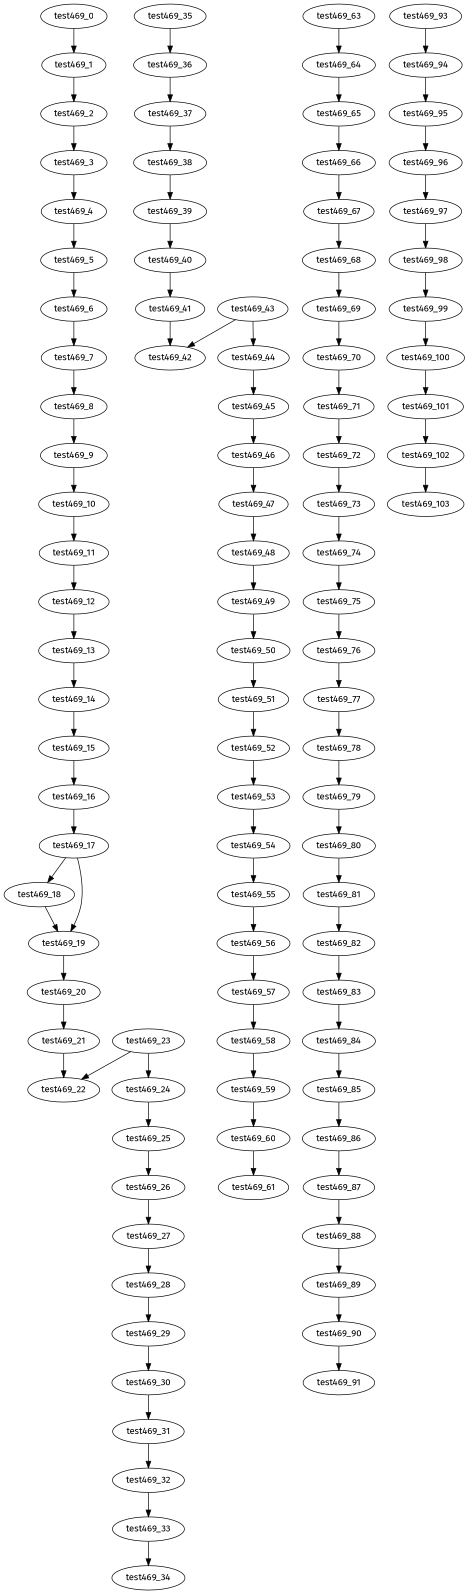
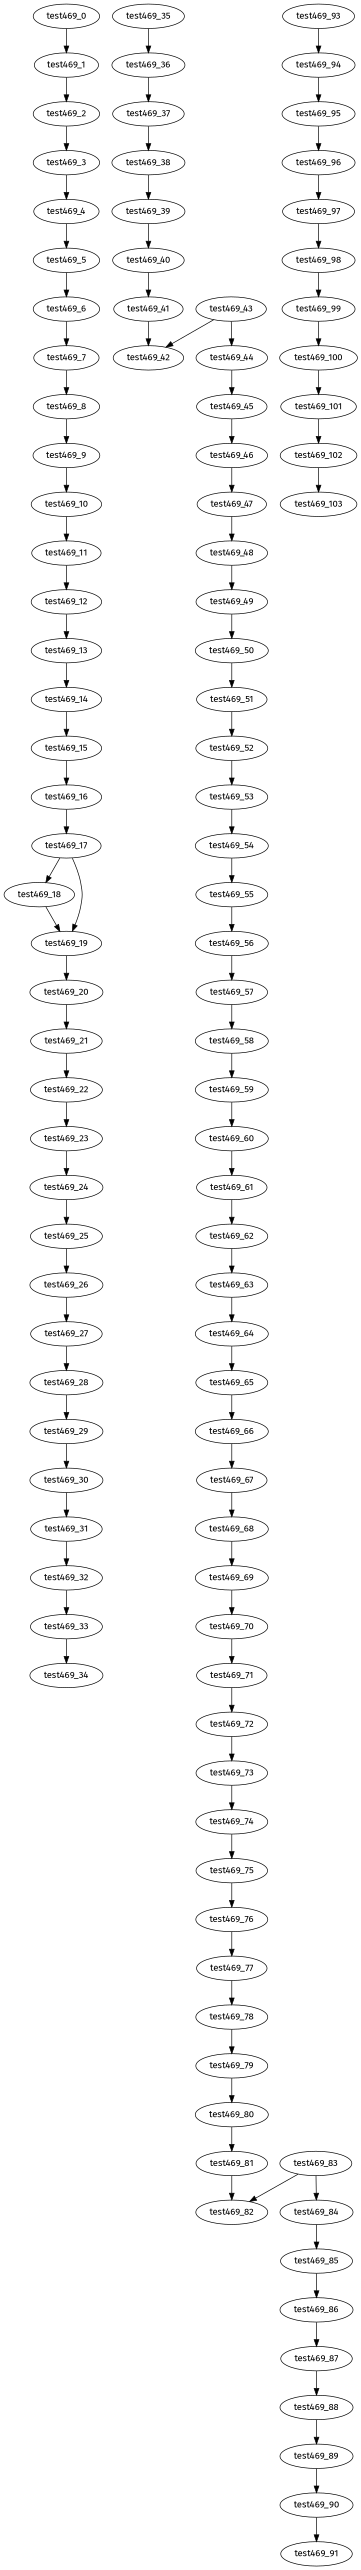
(339, 965) -> (277, 2186)
(109, 1064) -> (66, 1111)
none -> (232, 1236)
